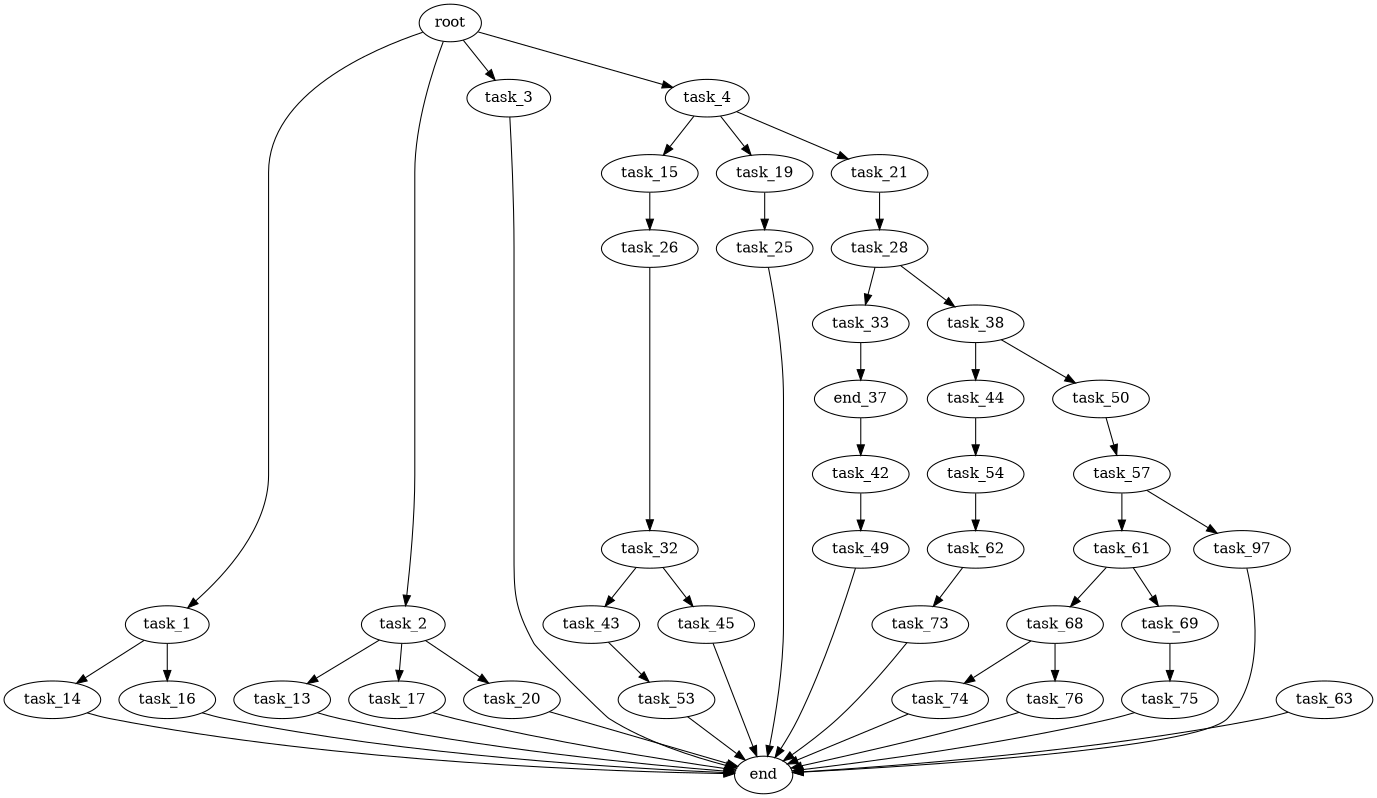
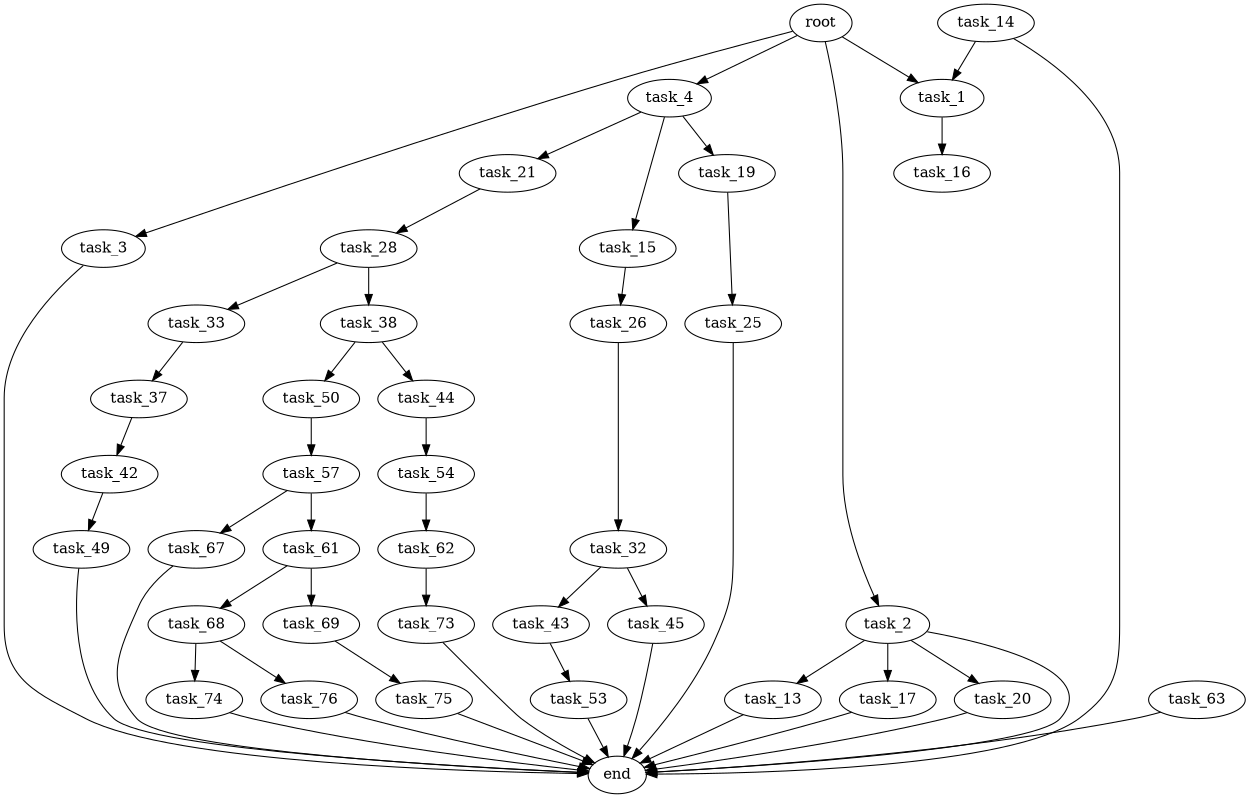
(861, 399) -> (139, 399)
(1242, 549) -> (196, 549)
(115, 659) -> (967, 56)
(462, 753) -> (1054, 722)
